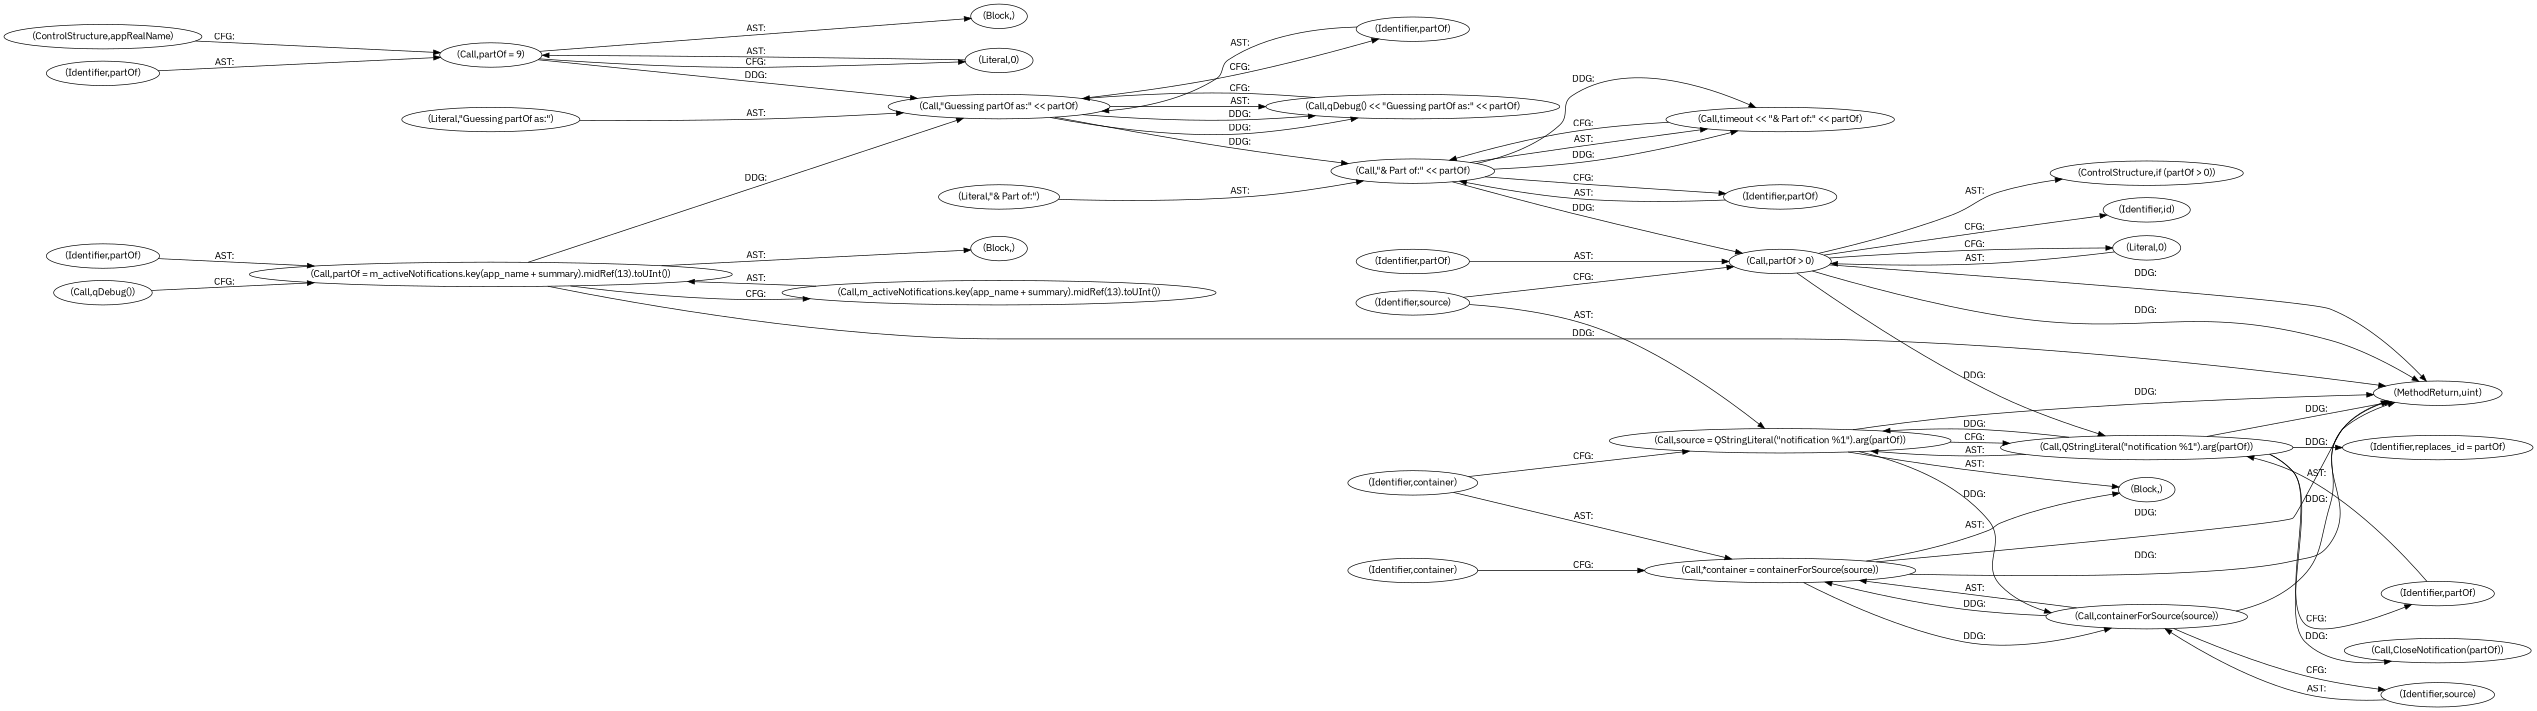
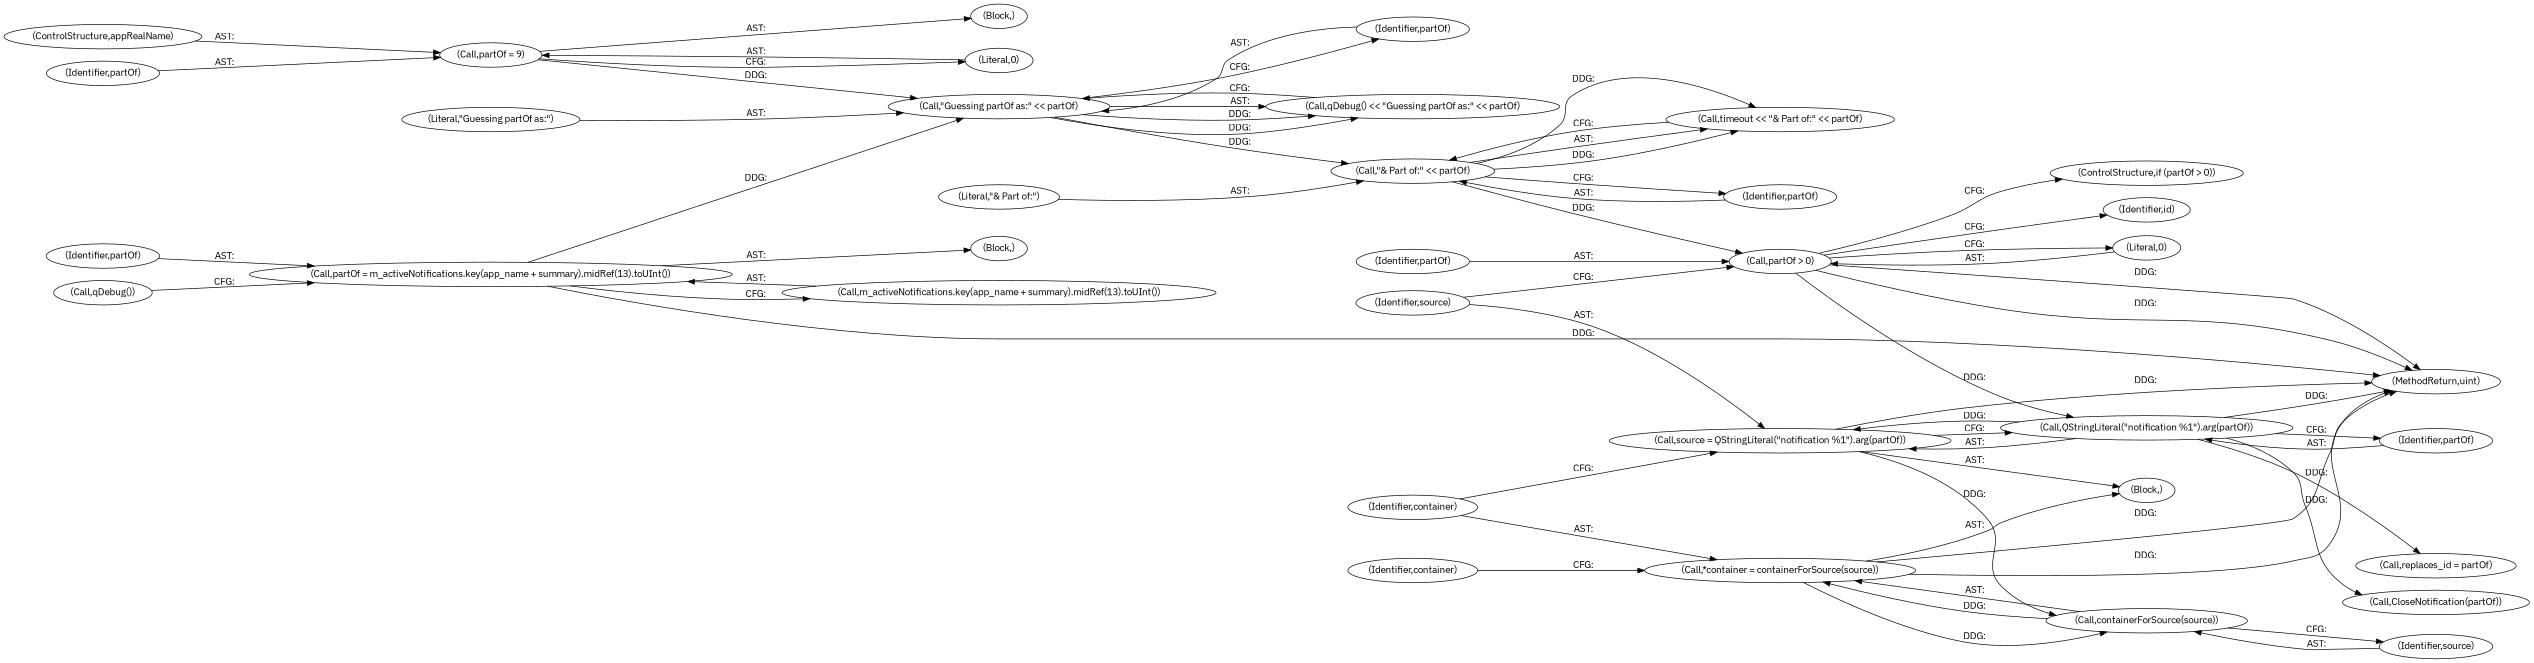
(226, 37) -> (226, 37)
(1976, 191) -> (1976, 191)
(2438, 448) -> (2436, 566)
(2326, 518) -> none
